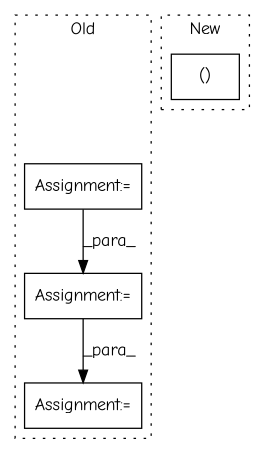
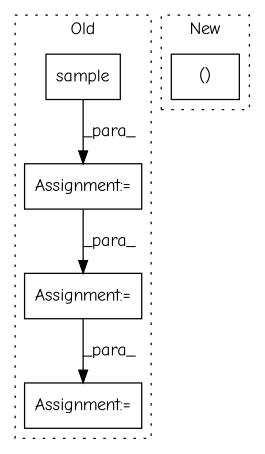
none -> (83, 77)
